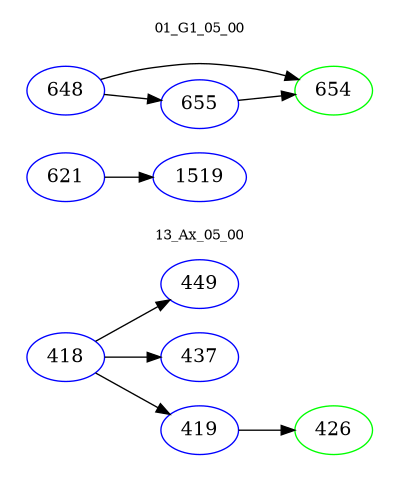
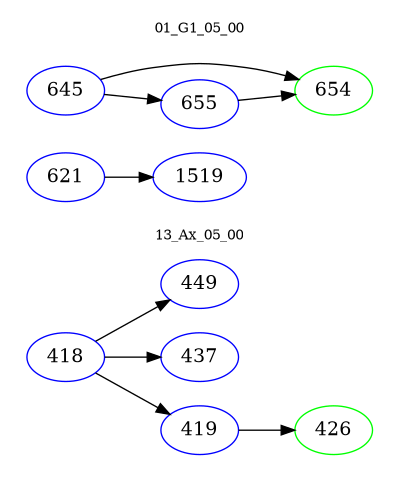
(66, 91) -> (66, 91)
